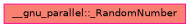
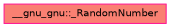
(95, 14) -> (85, 14)
